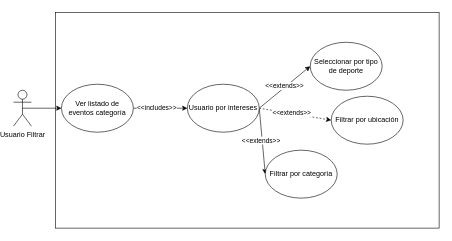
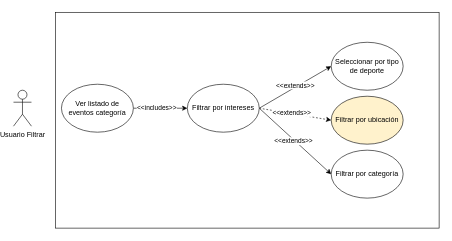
(347, 66) -> (368, 66)
(56, 108) -> none
(224, 108) -> (224, 108)
(368, 120) -> (368, 120)
(302, 174) -> (368, 174)
